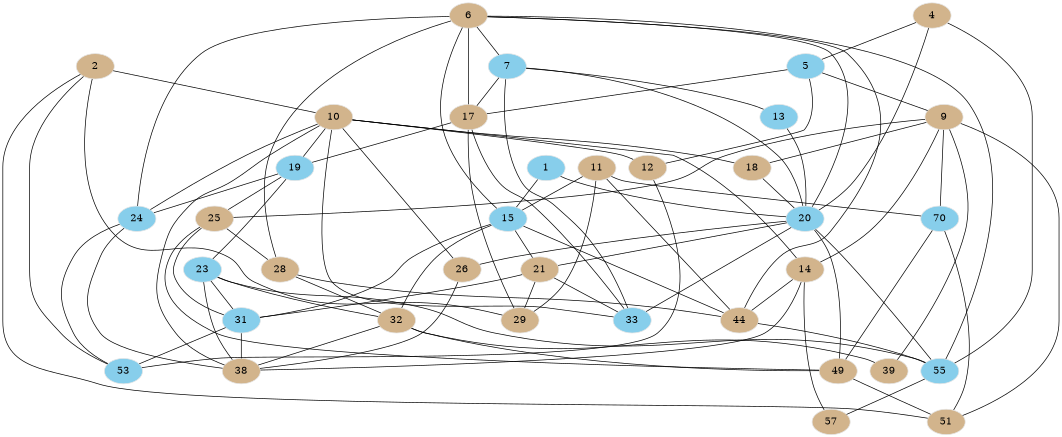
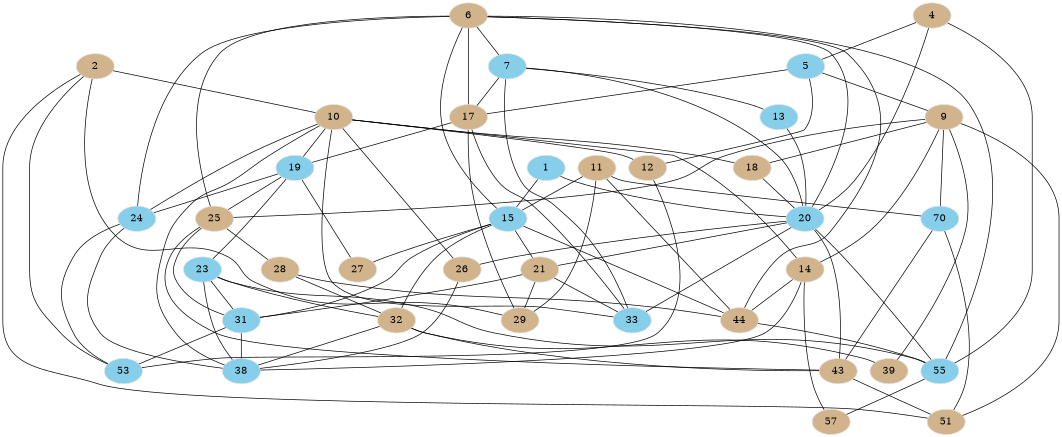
(304, 101) -> (227, 49)
none -> (358, 270)
(241, 371) -> (241, 371)
(838, 371) -> (838, 371)
